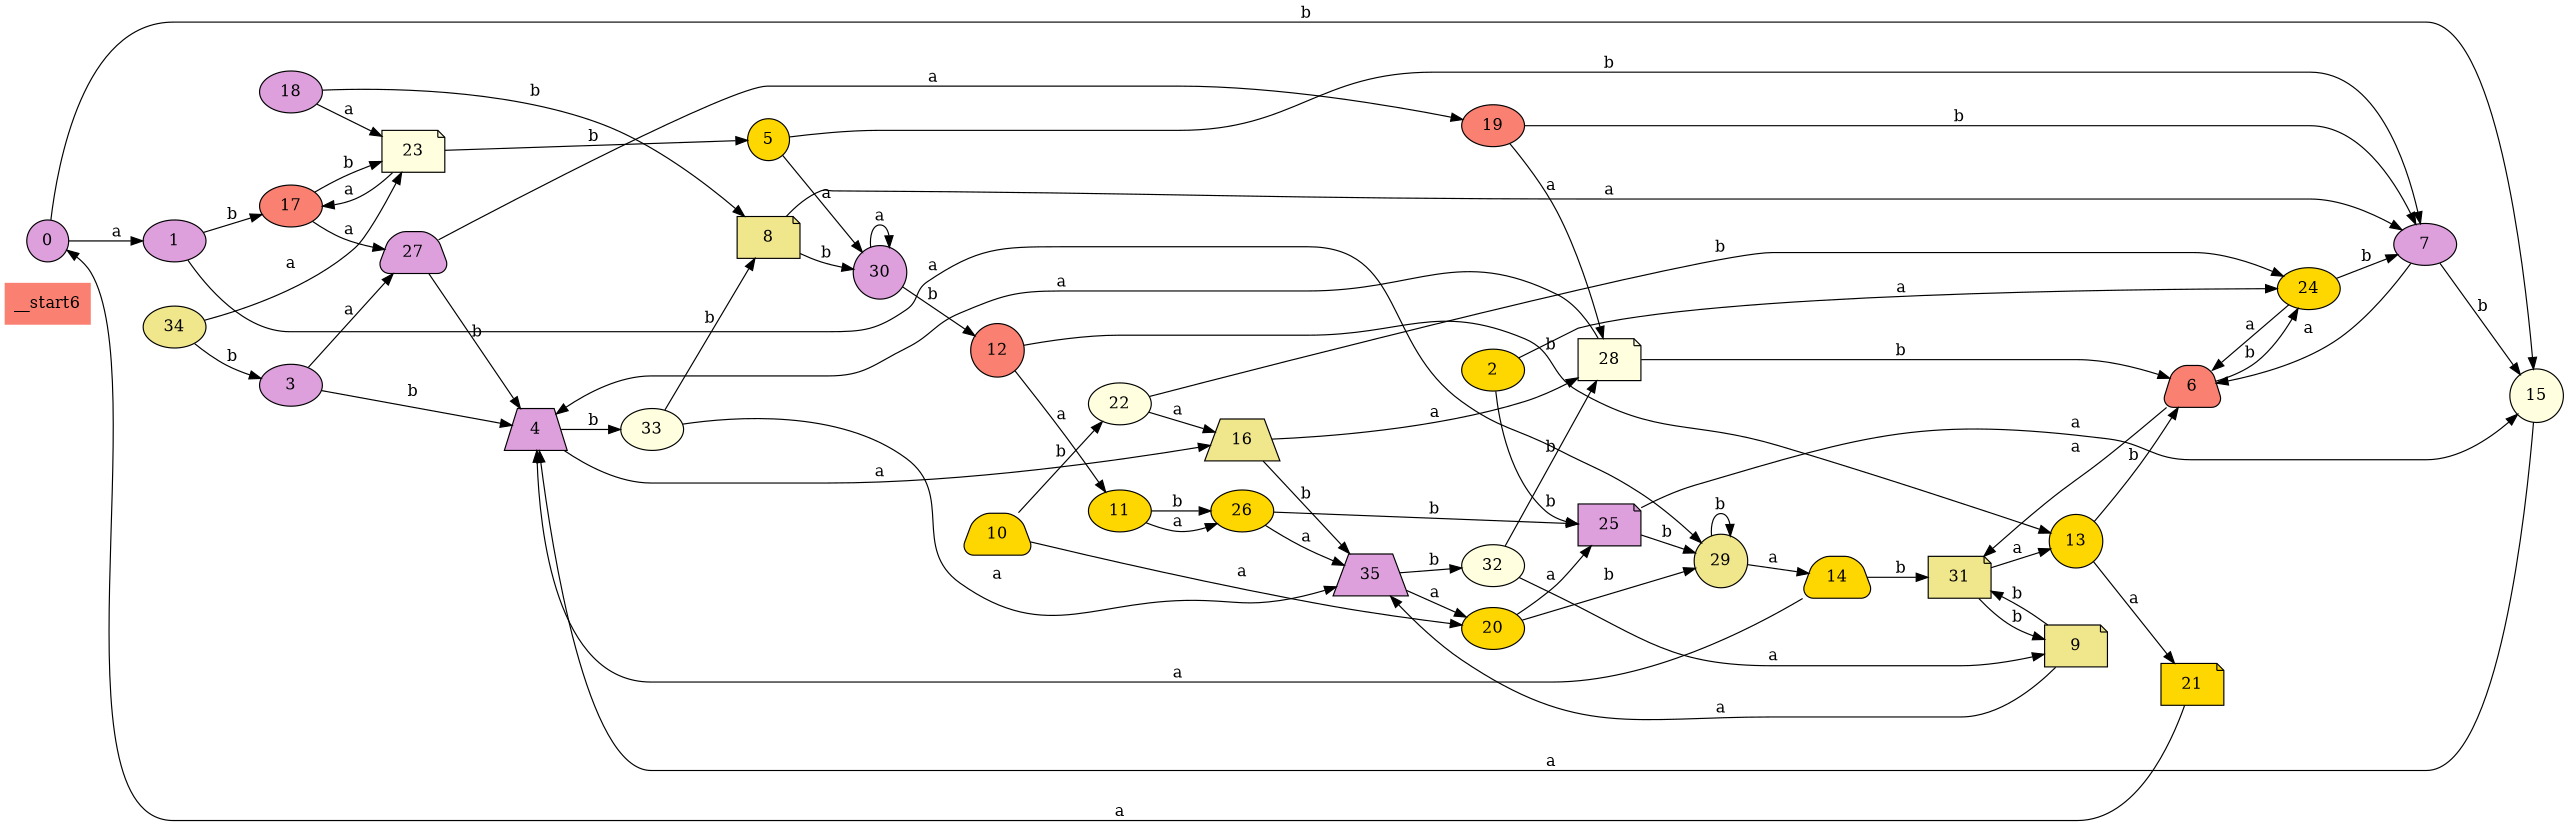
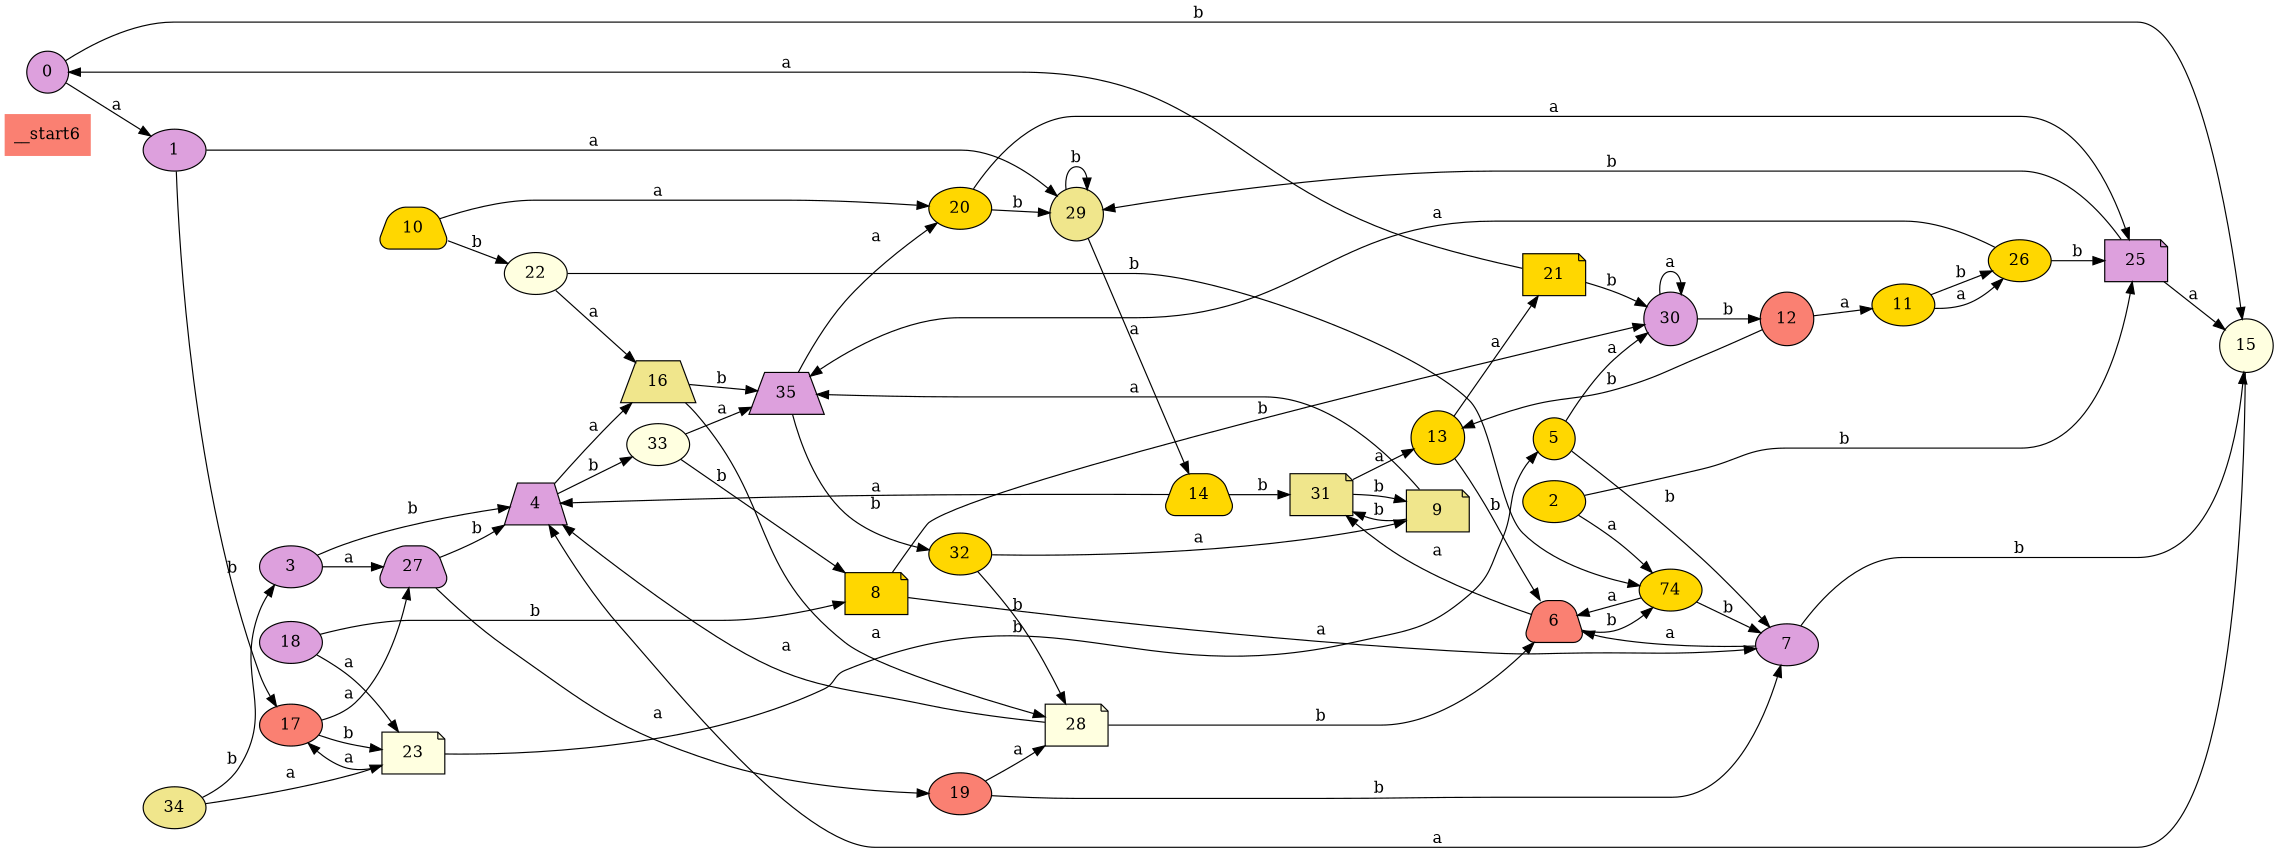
(769, 237) -> (876, 594)
(2309, 289) -> (1671, 590)
none -> (1611, 291)
(1493, 566) -> (960, 554)
